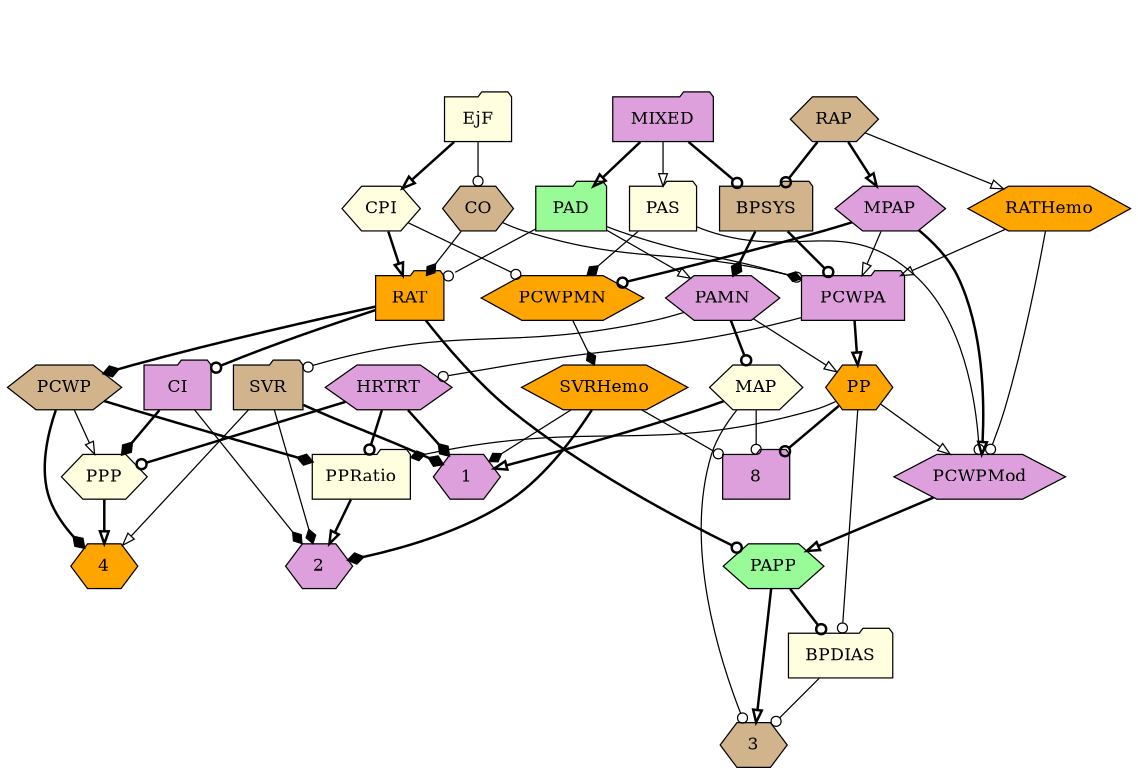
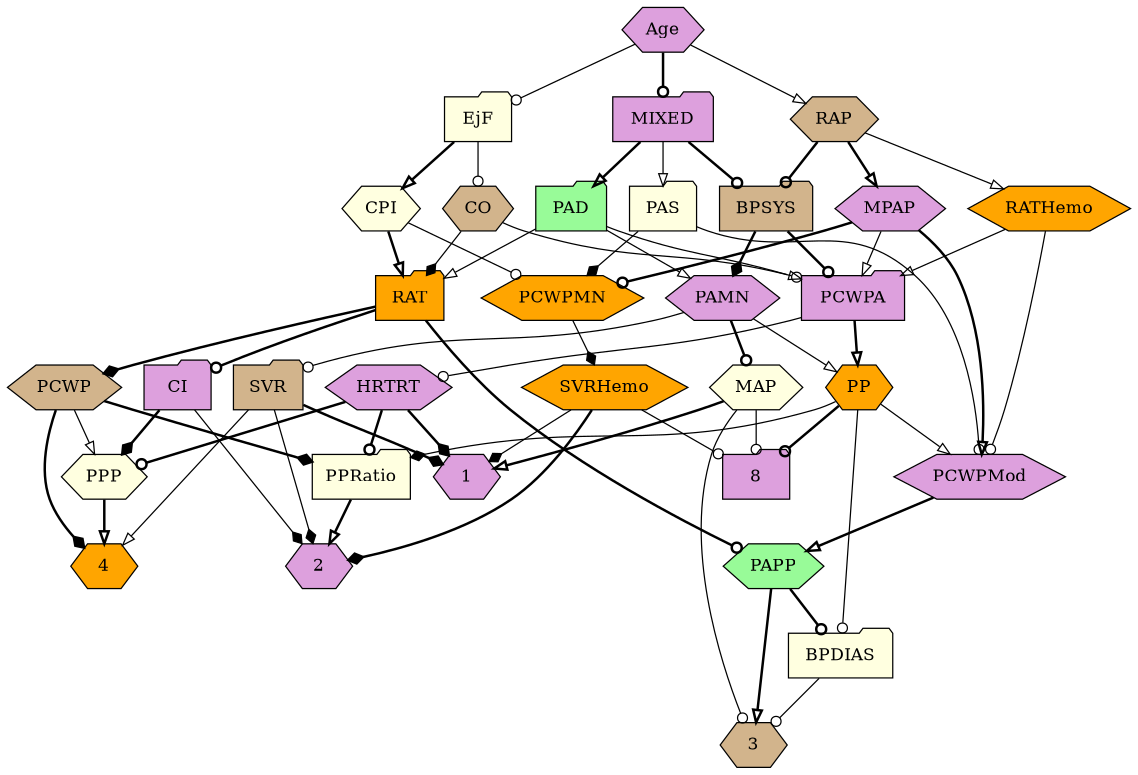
none -> (663, 30)
(683, 250) -> (683, 250)
(495, 251) -> (495, 251)
